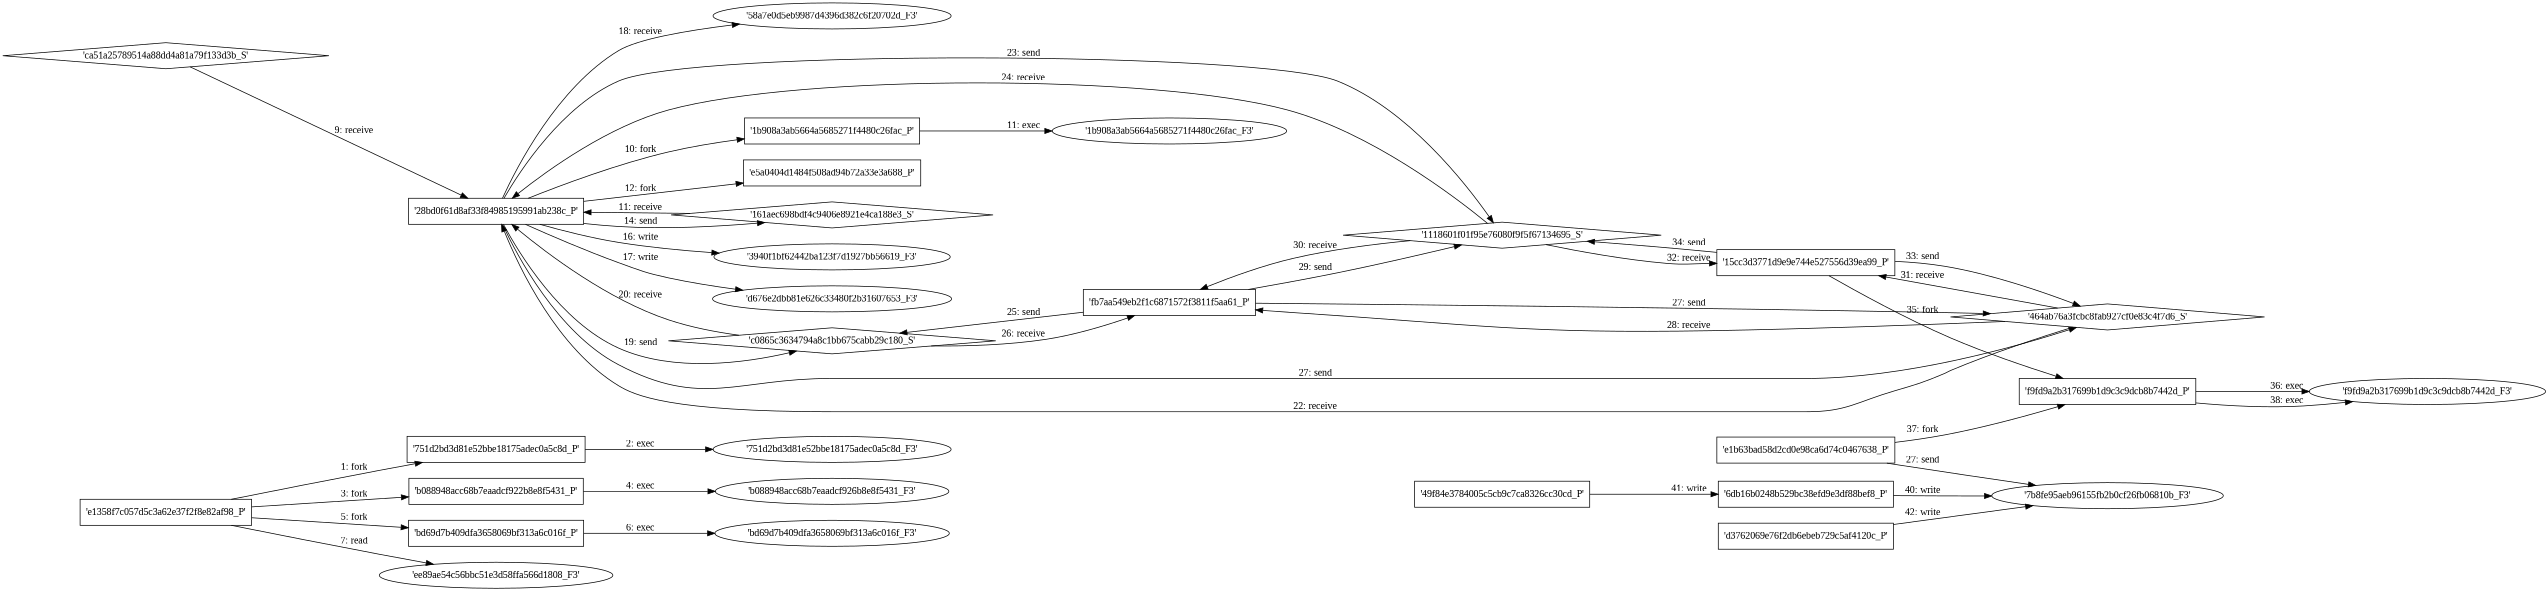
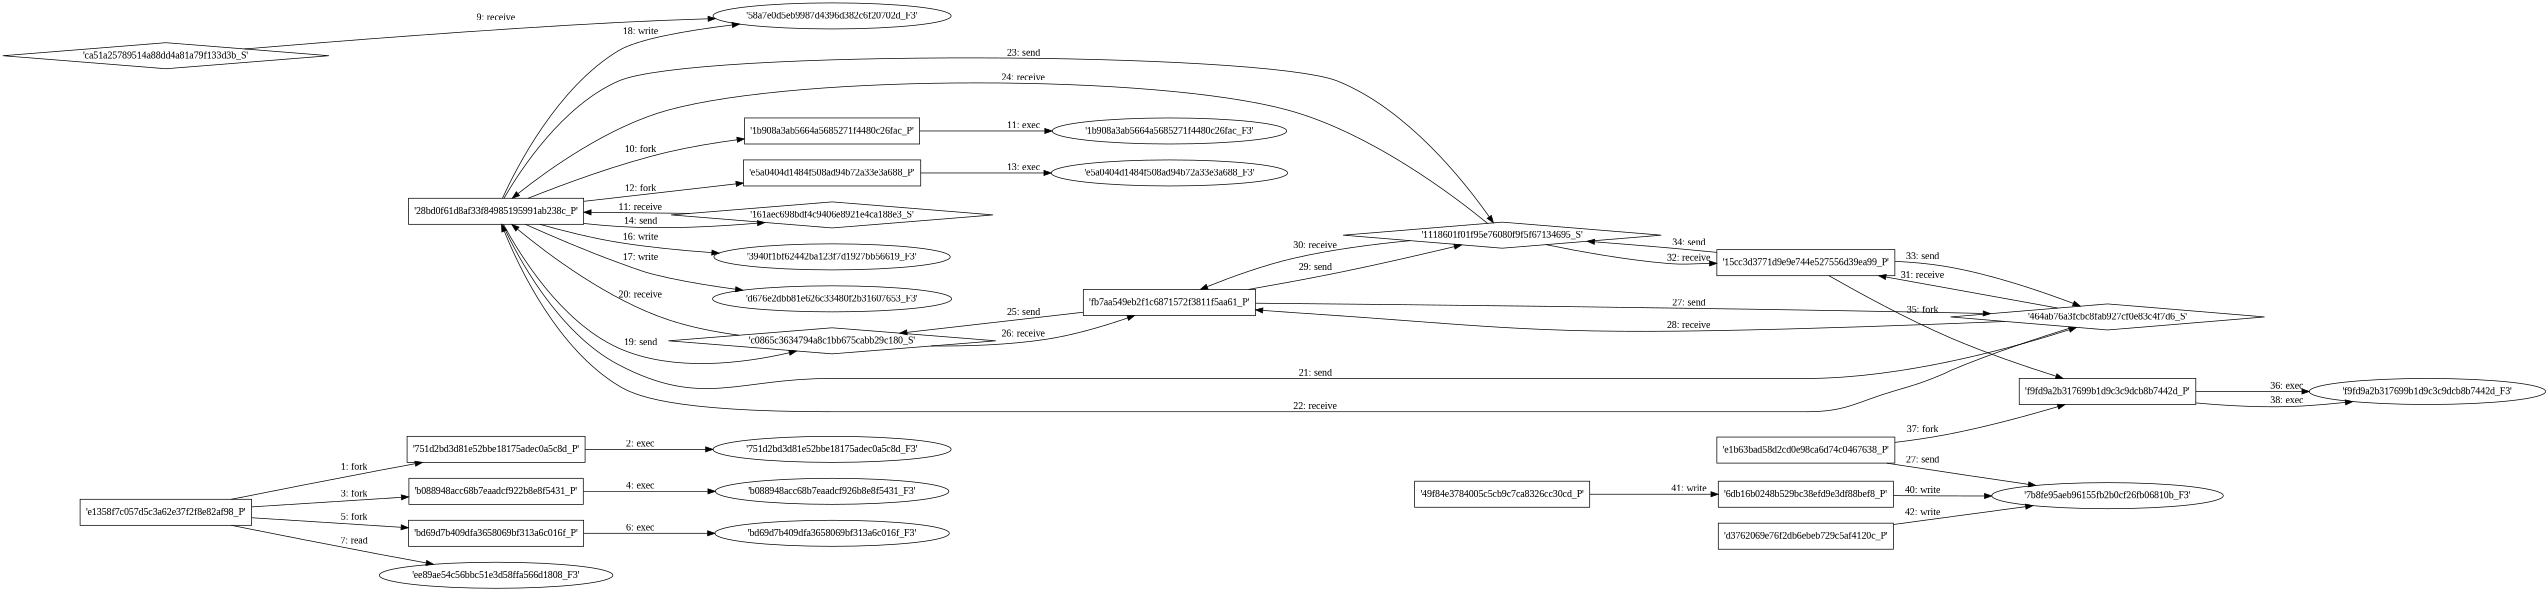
(641, 31) -> (641, 31)
(326, 131) -> (476, 31)
none -> (1169, 173)
(1315, 373) -> (1315, 373)
